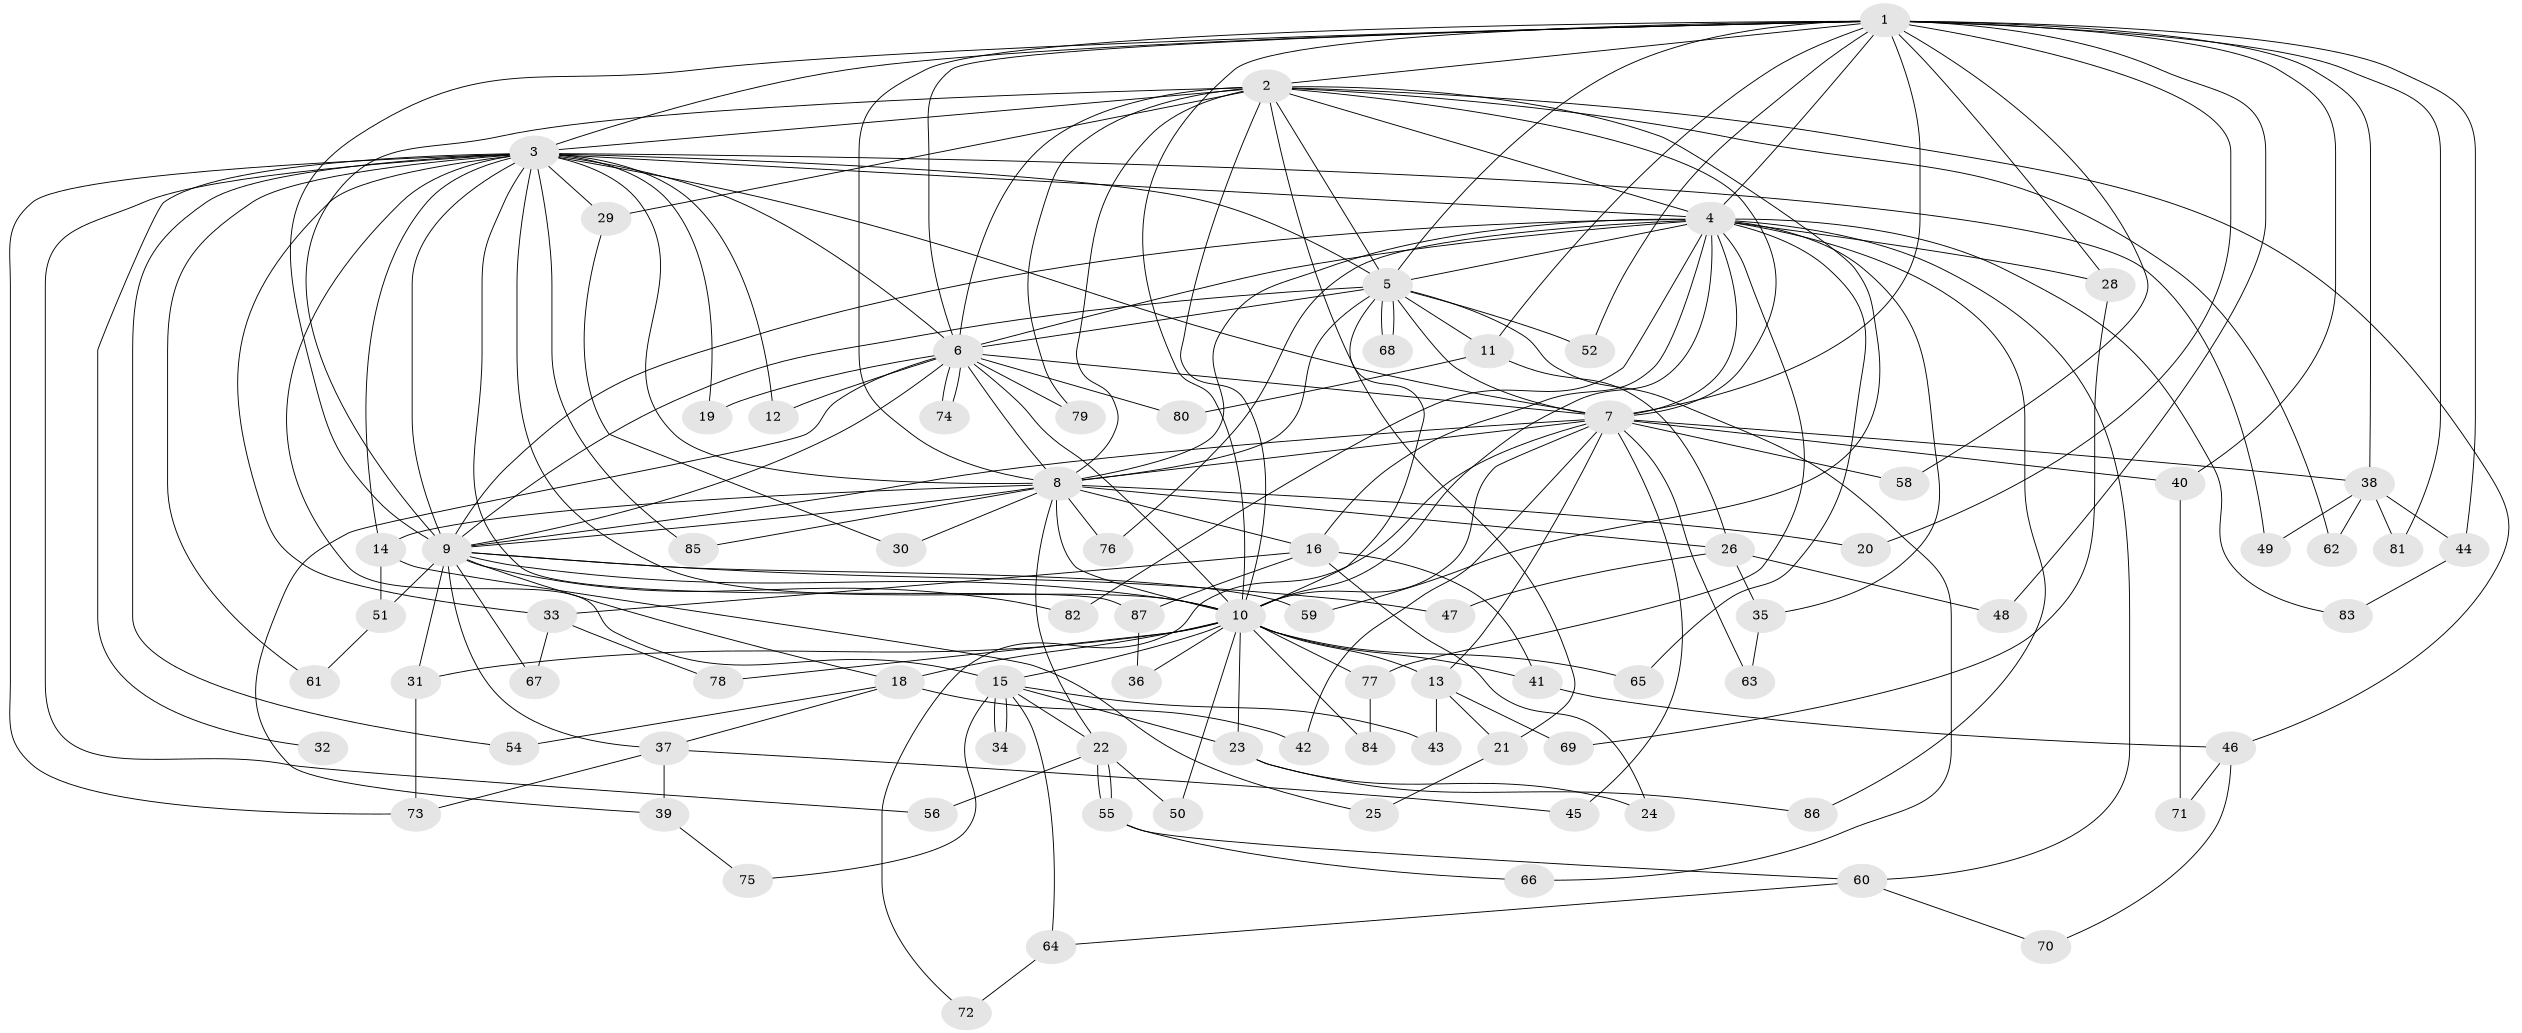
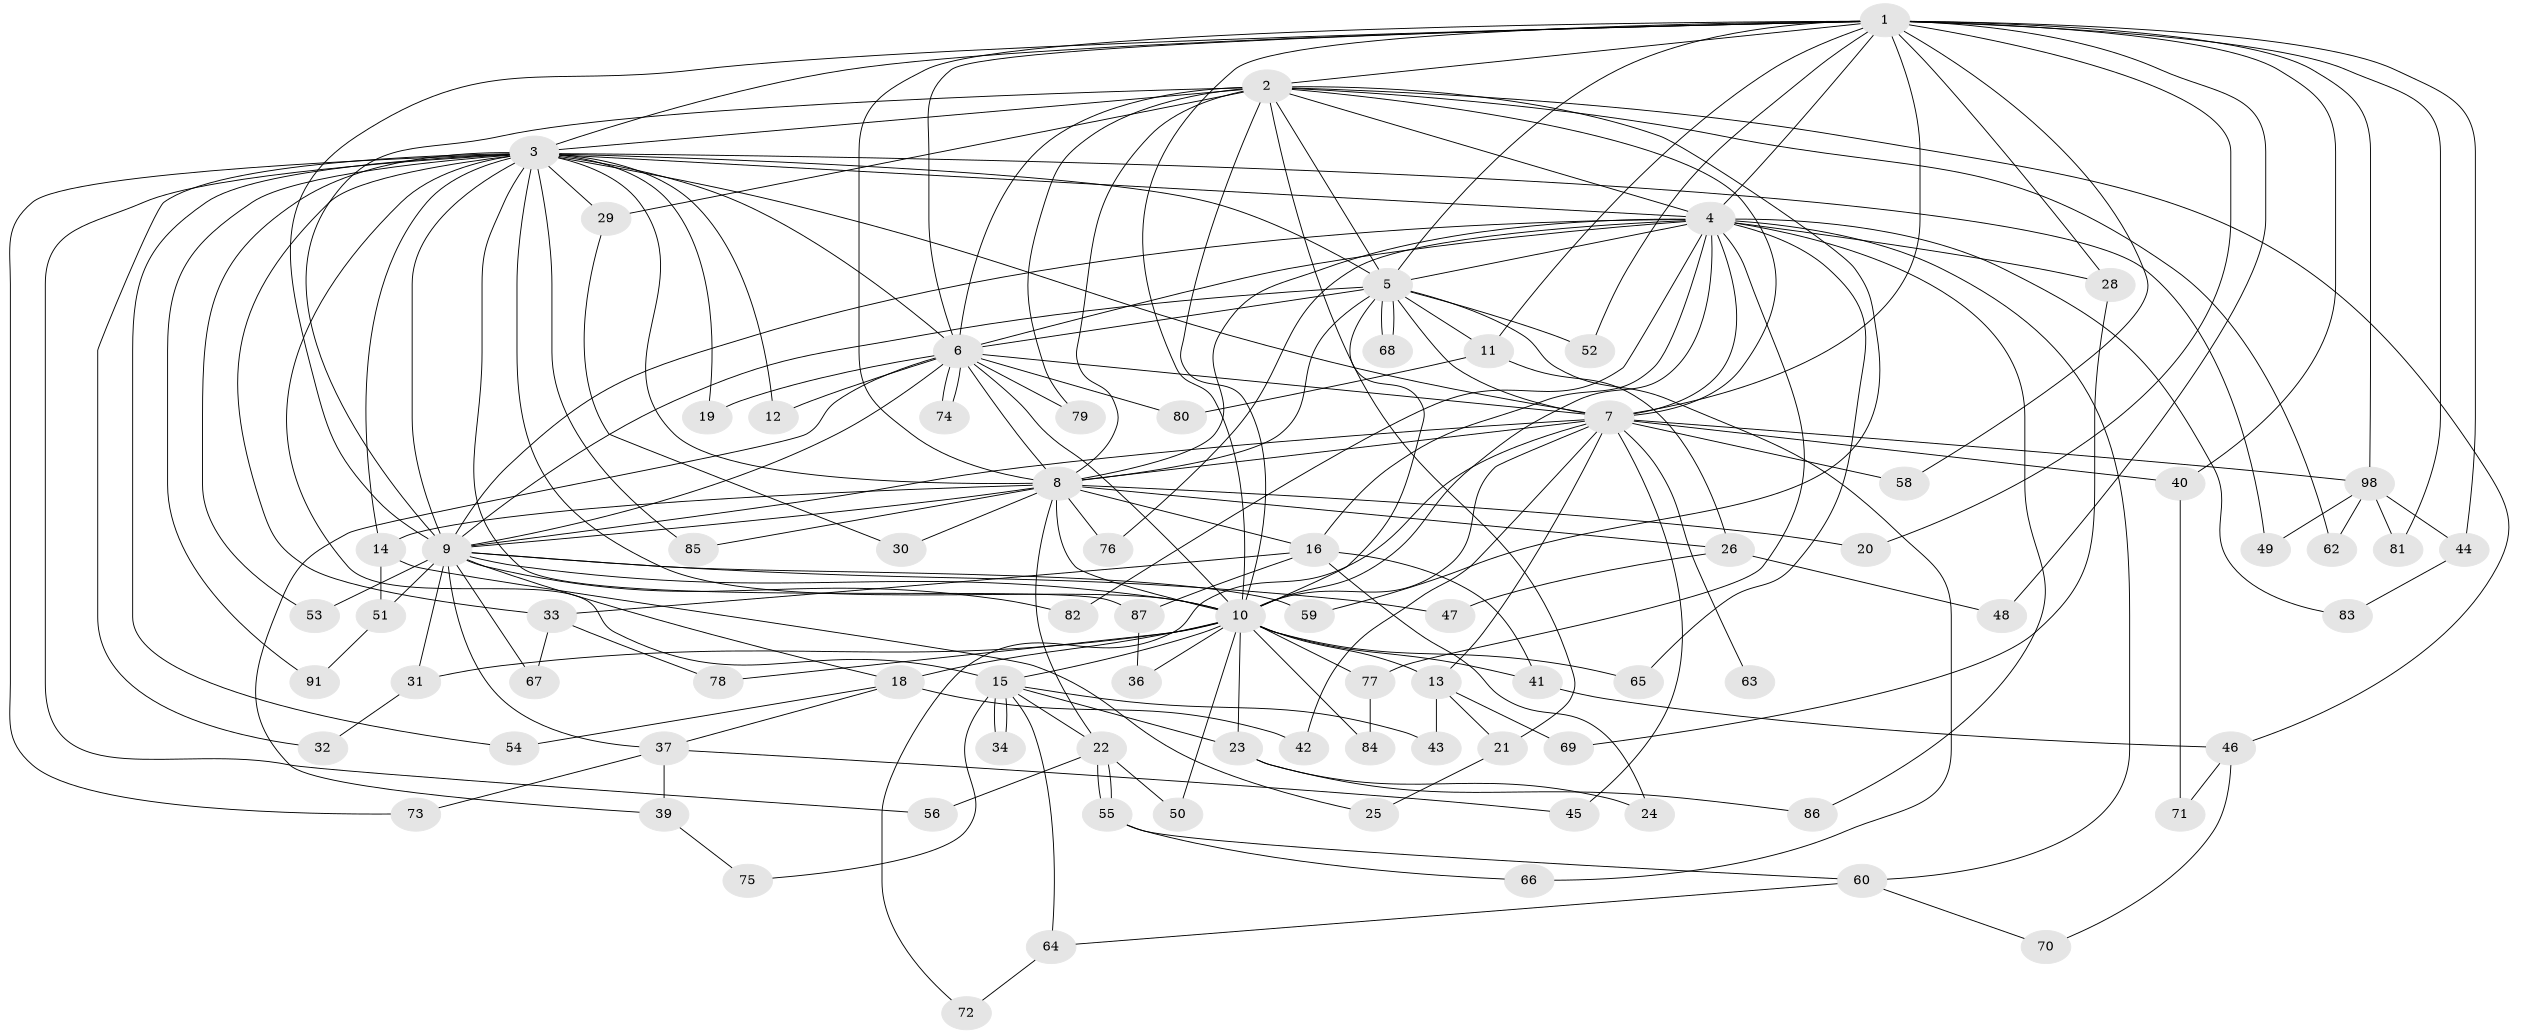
(2370, 484) -> (2370, 484)
none -> (315, 616)
(1761, 616) -> none
(315, 682) -> (315, 682)
(416, 748) -> (370, 715)
